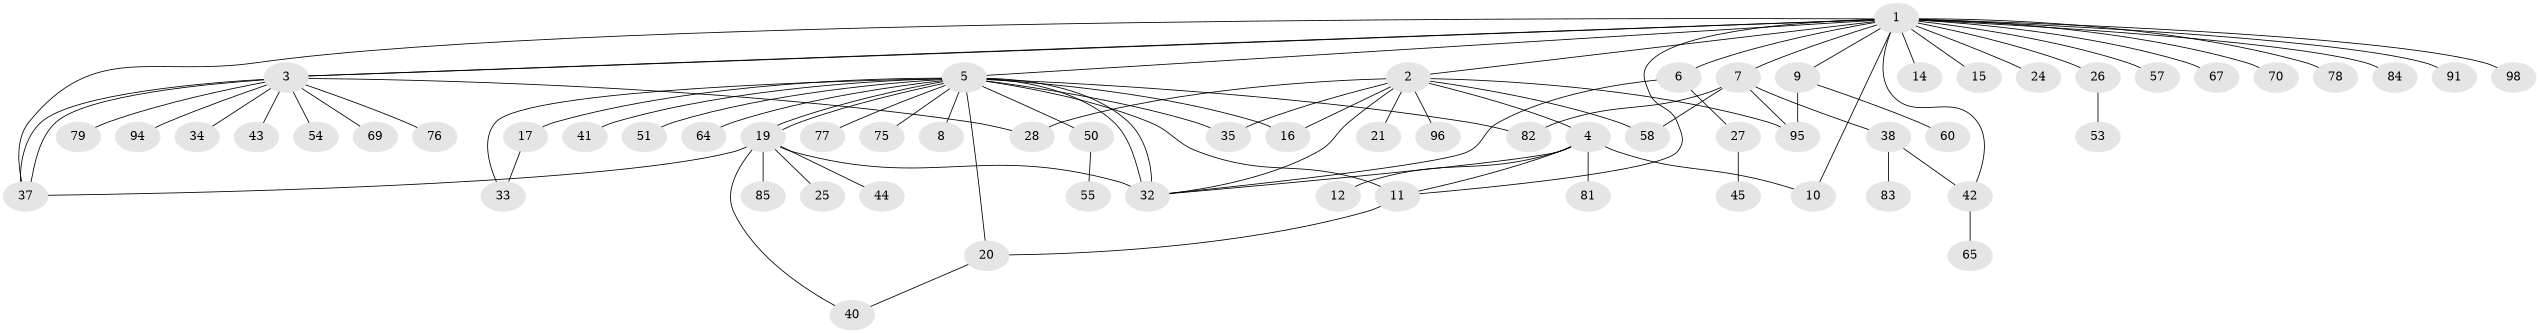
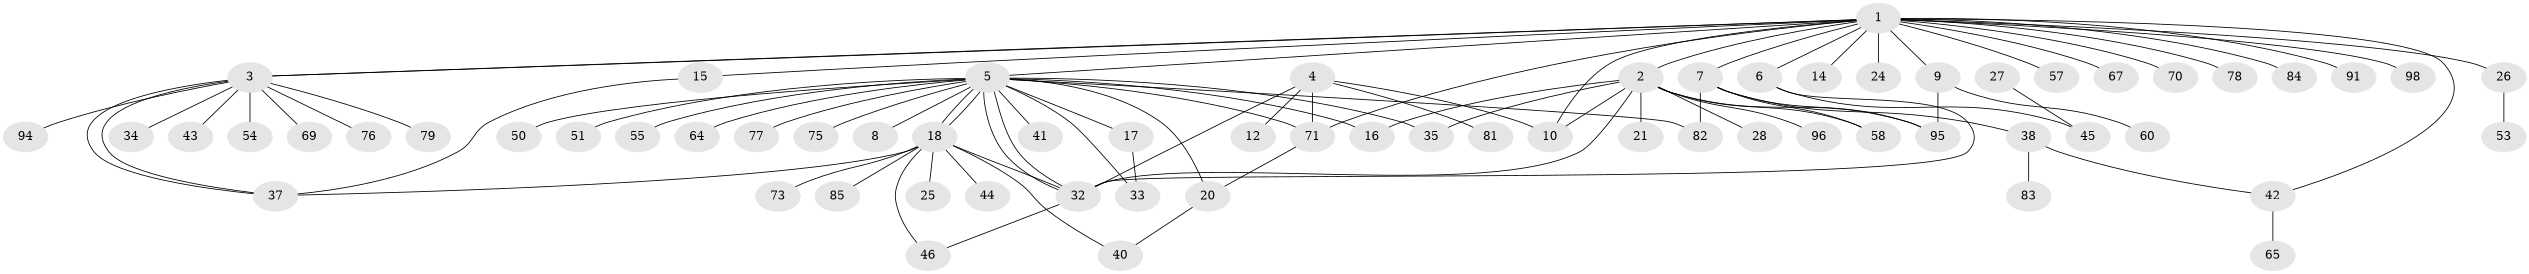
(911, 27) -> (483, 126)
(608, 88) -> none
(1501, 103) -> (1595, 107)
(1716, 115) -> (1909, 107)
(763, 137) -> (935, 137)
(1090, 167) -> (777, 98)
none -> (778, 196)
(1398, 196) -> (1313, 137)
none -> (928, 256)
